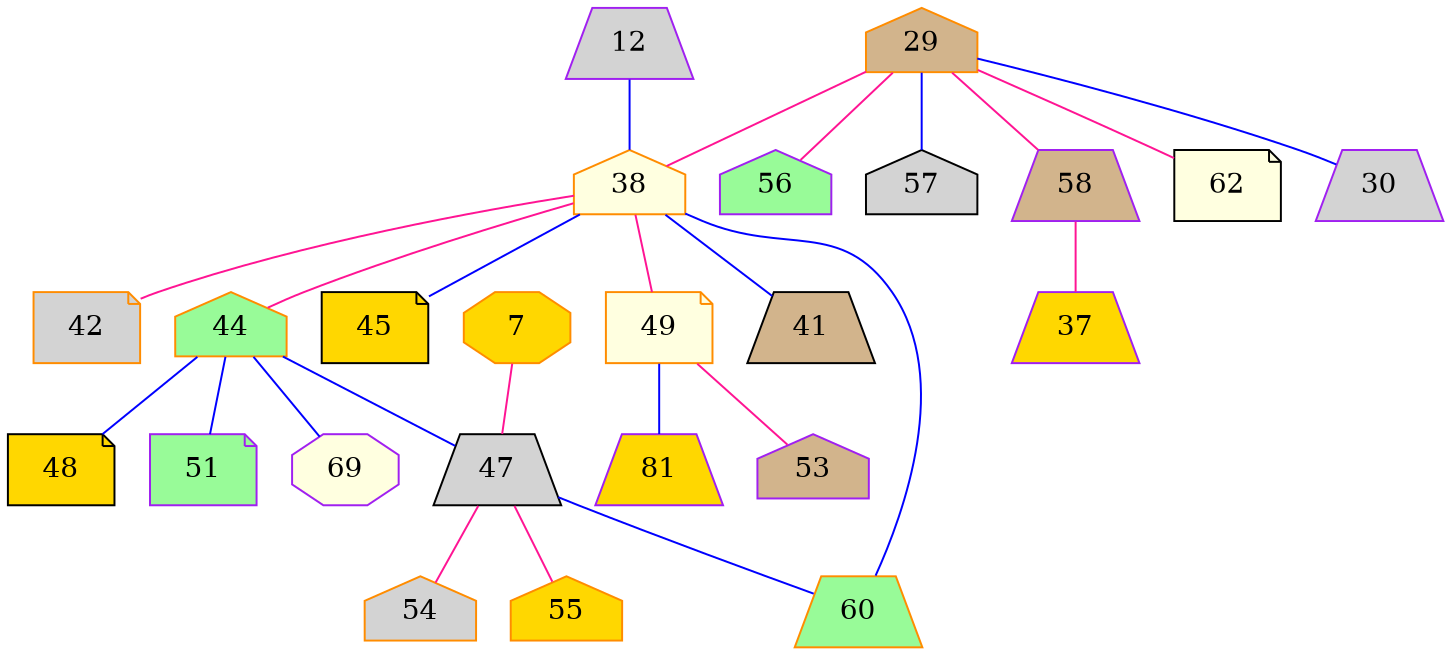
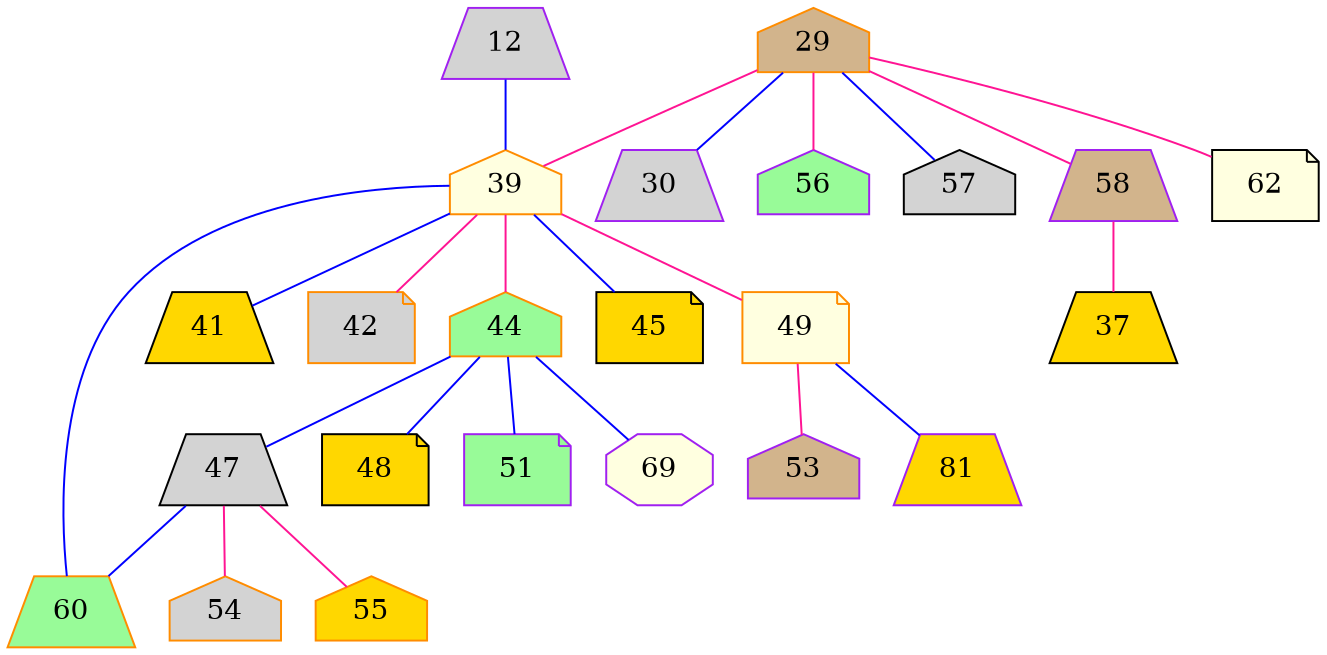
(630, 186) -> (506, 186)
(517, 328) -> none
(811, 328) -> (210, 328)
(1076, 328) -> (1113, 328)
